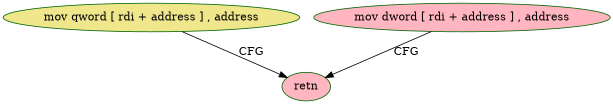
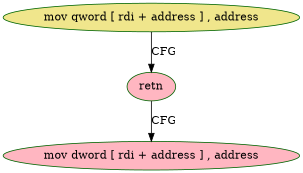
(382, 53) -> (151, 117)
